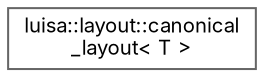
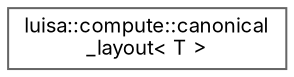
(132, 39) -> (147, 39)
